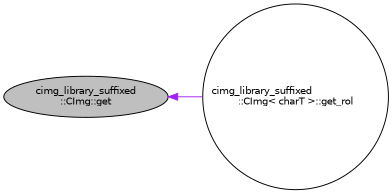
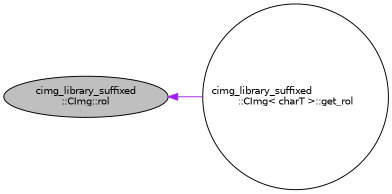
(86, 97) -> (86, 97)
